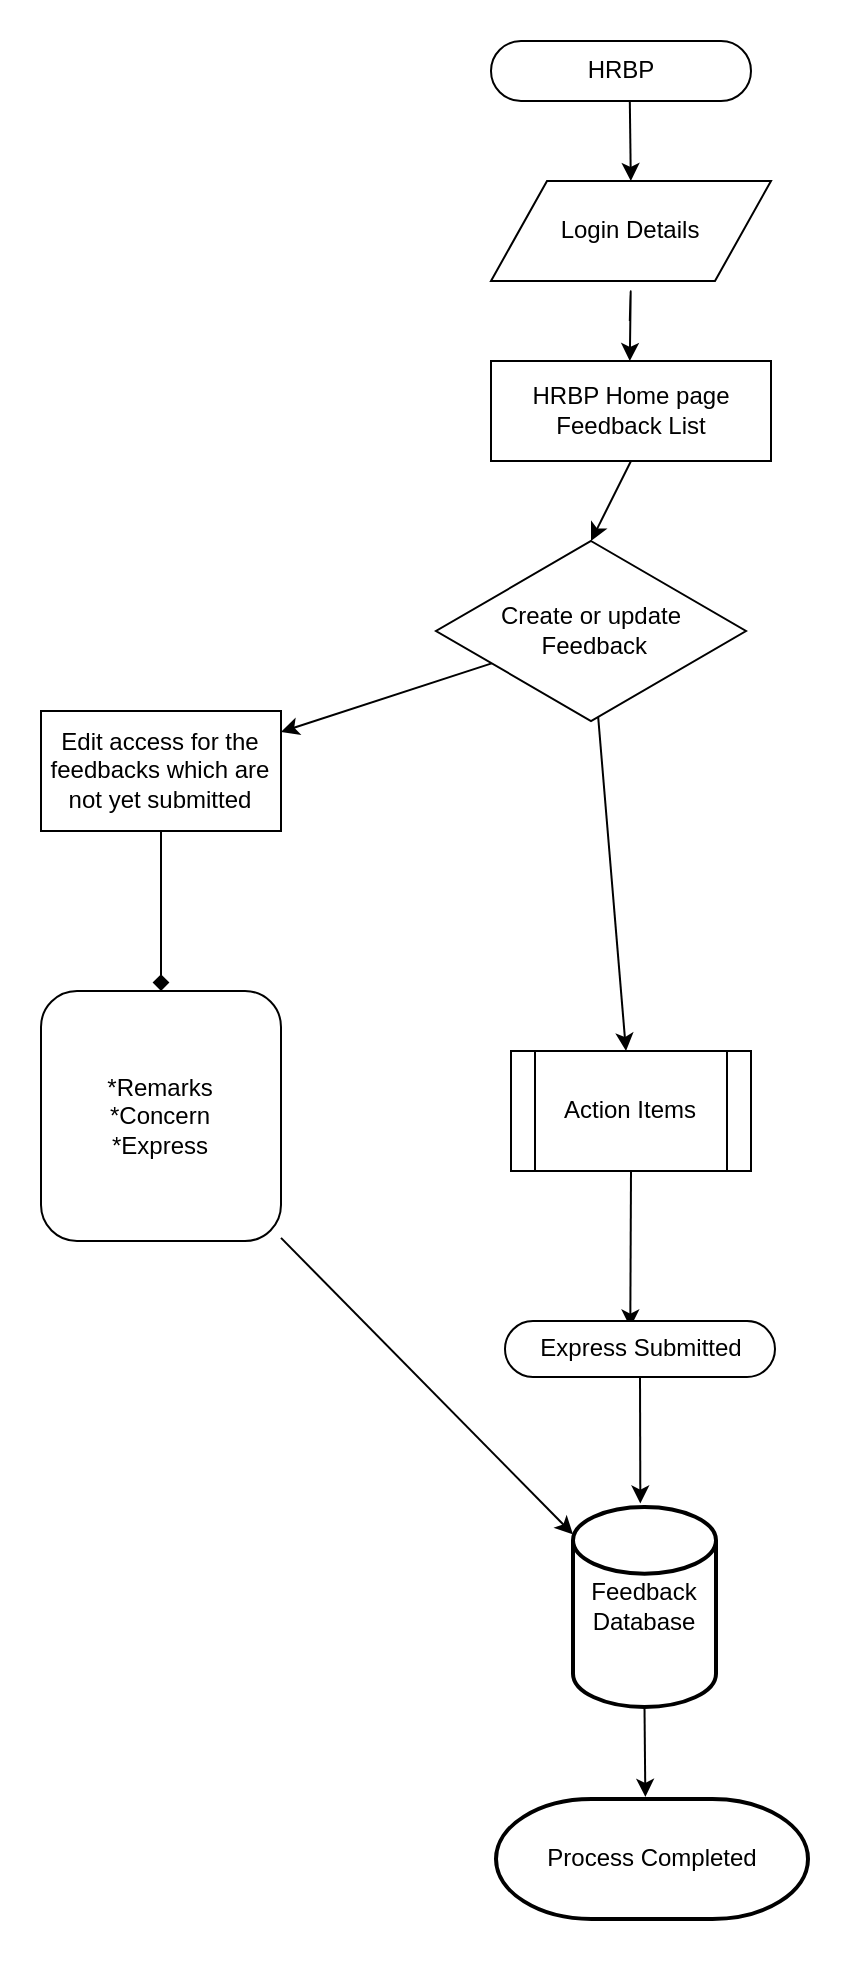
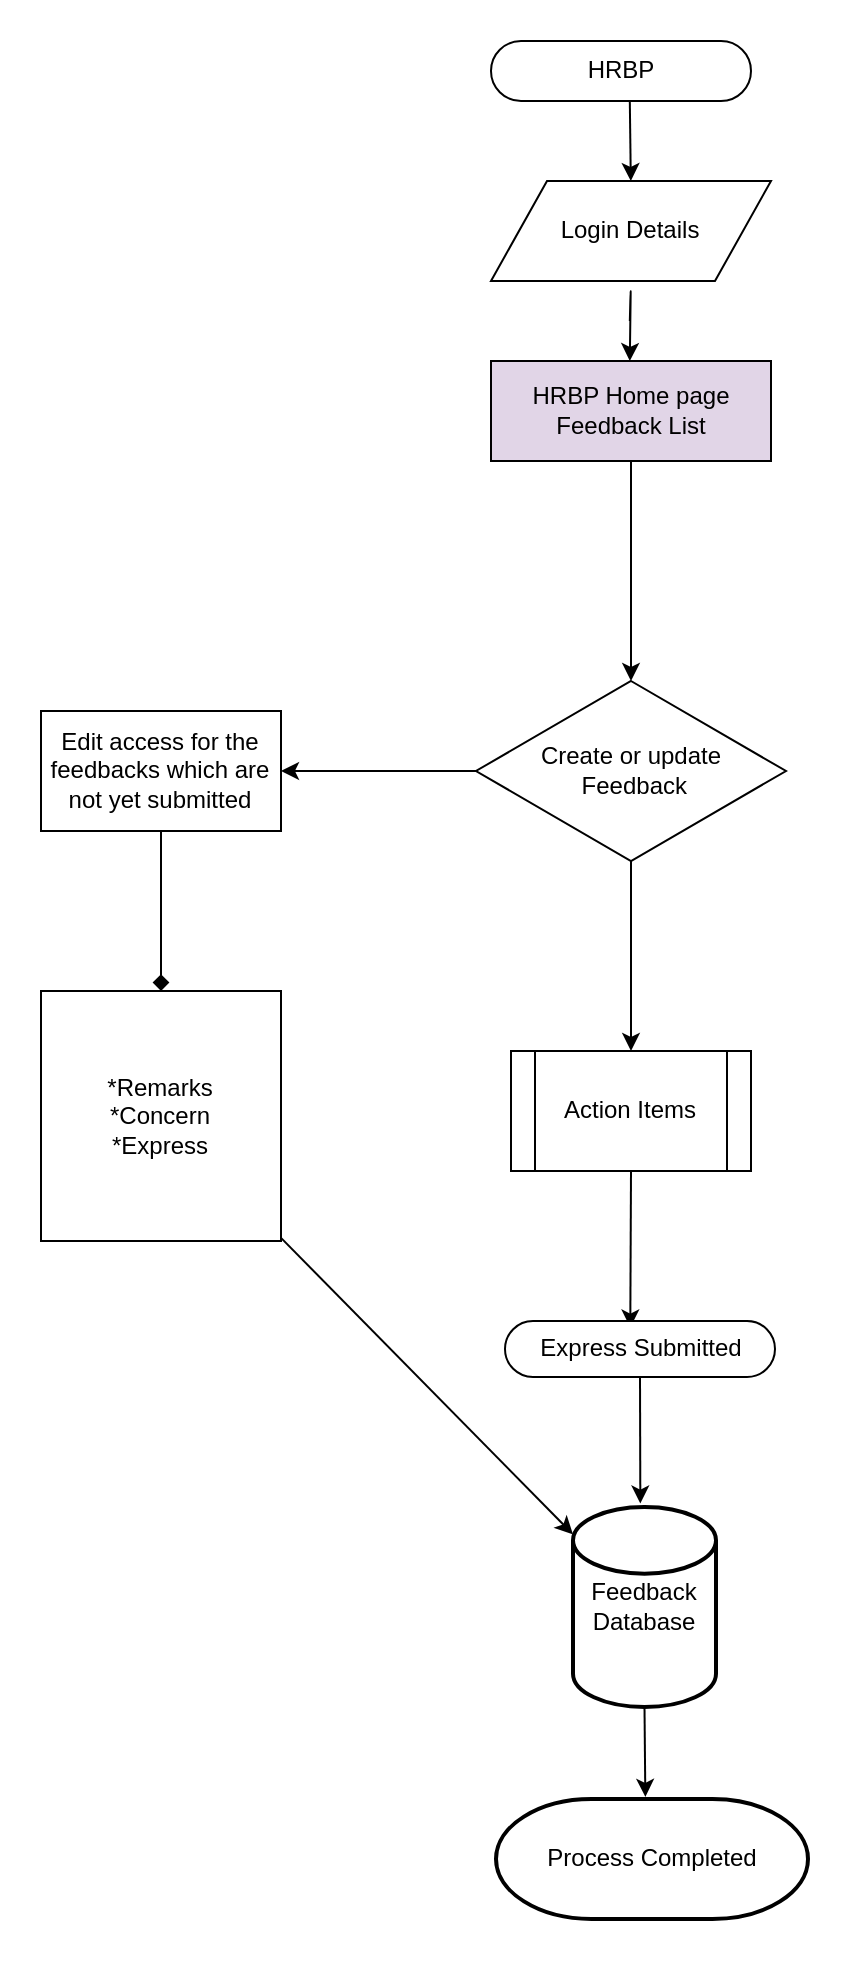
(631, 411) -> (631, 411)
(591, 631) -> (631, 771)
(161, 1116) -> (161, 1116)
